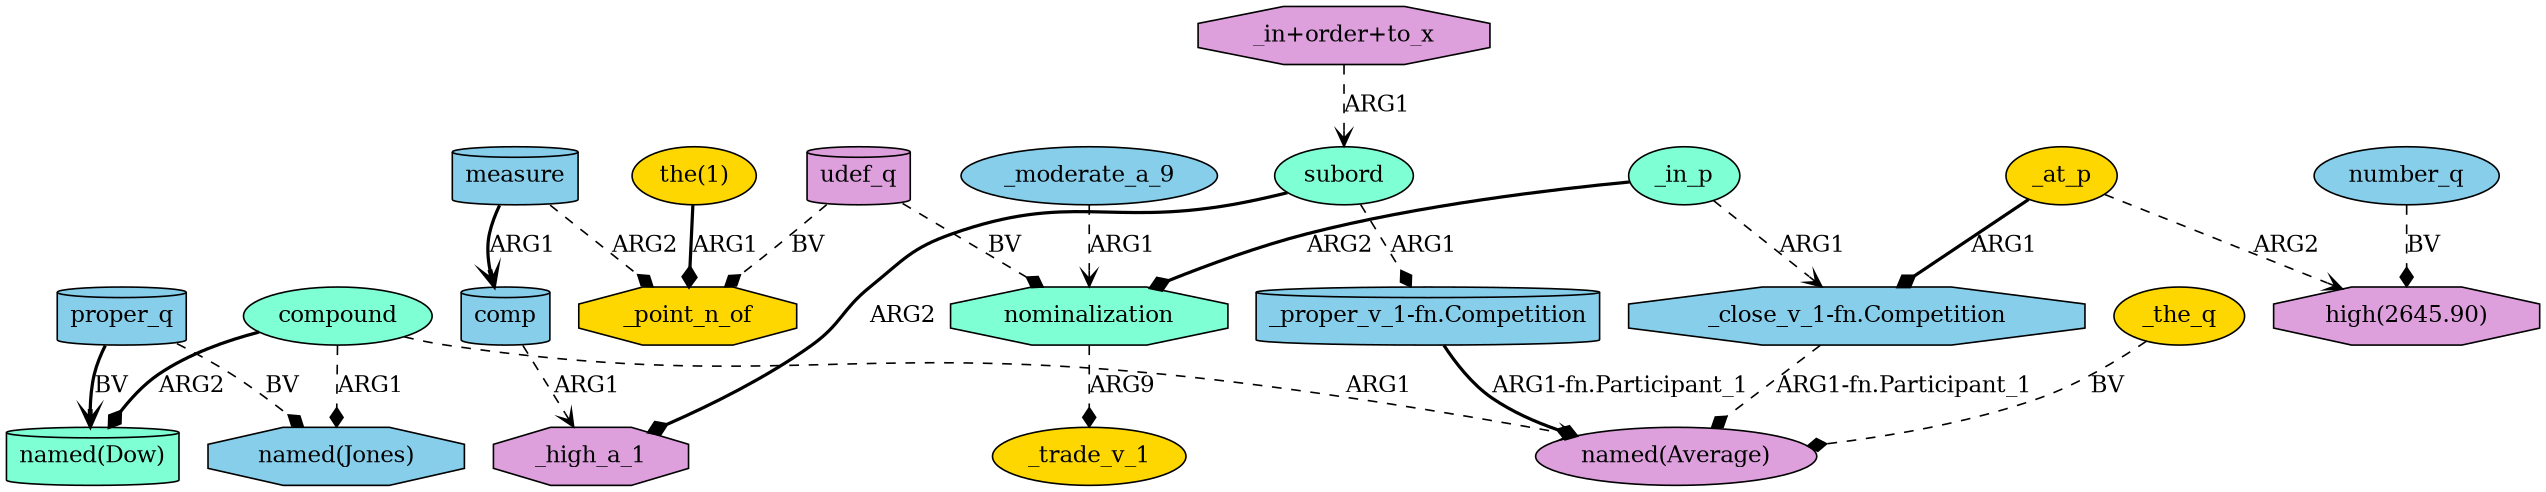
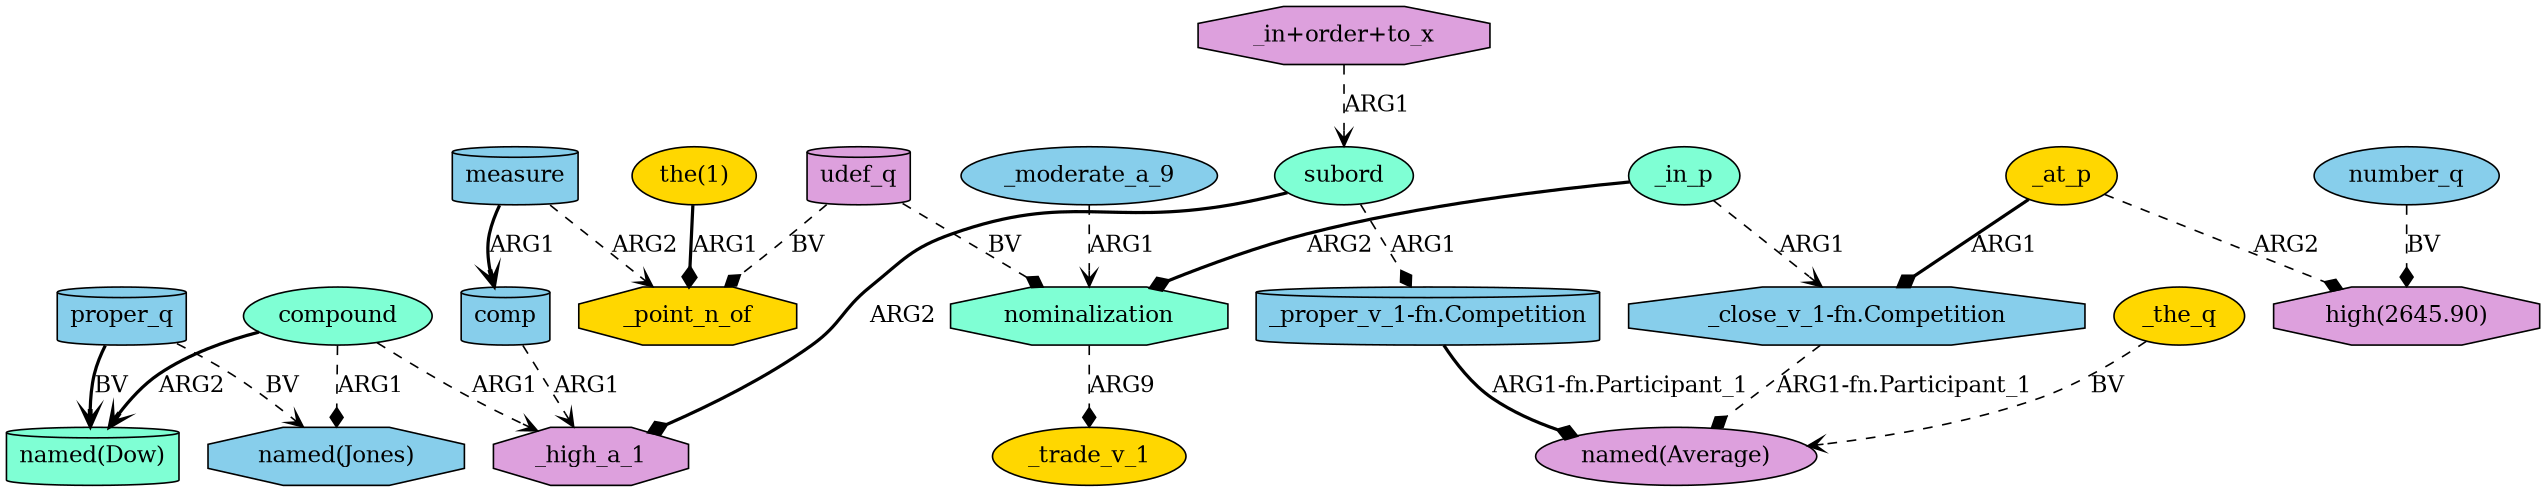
(2216, 239) -> (2216, 239)
(595, 241) -> (595, 241)
(181, 361) -> (181, 361)
(984, 364) -> (449, 385)
(234, 376) -> (234, 376)
(1993, 412) -> (1993, 412)
